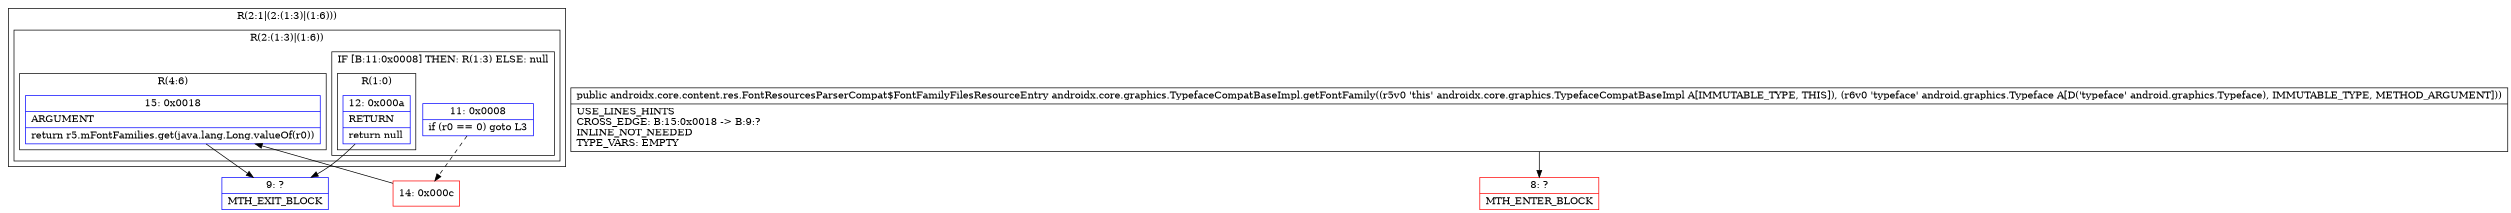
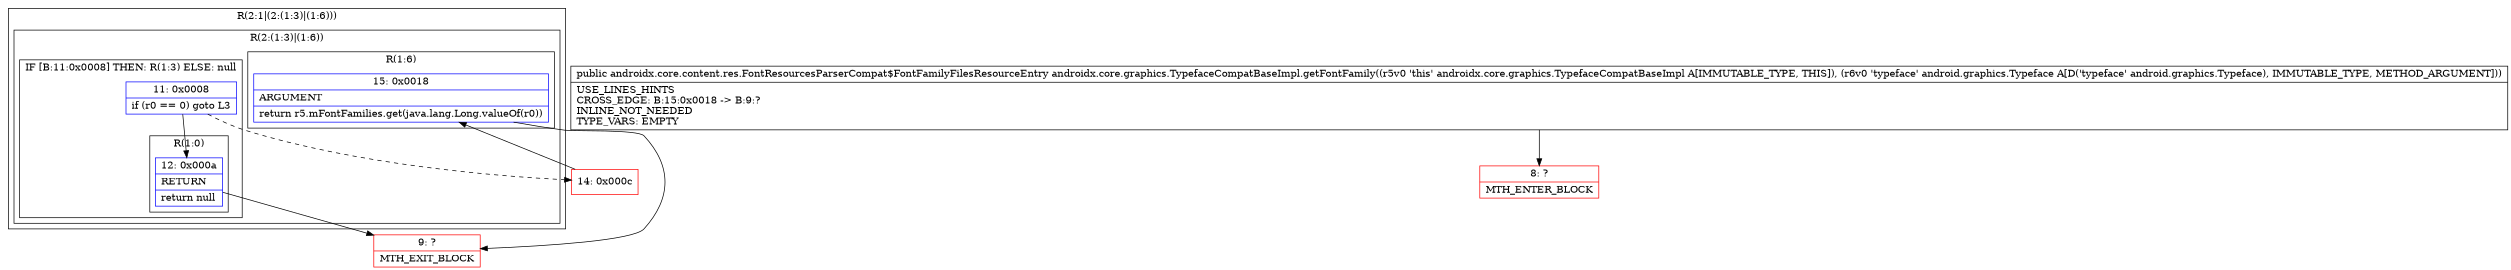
(173, 82) -> (401, 60)
none -> (184, 132)
(275, 194) -> (427, 251)
